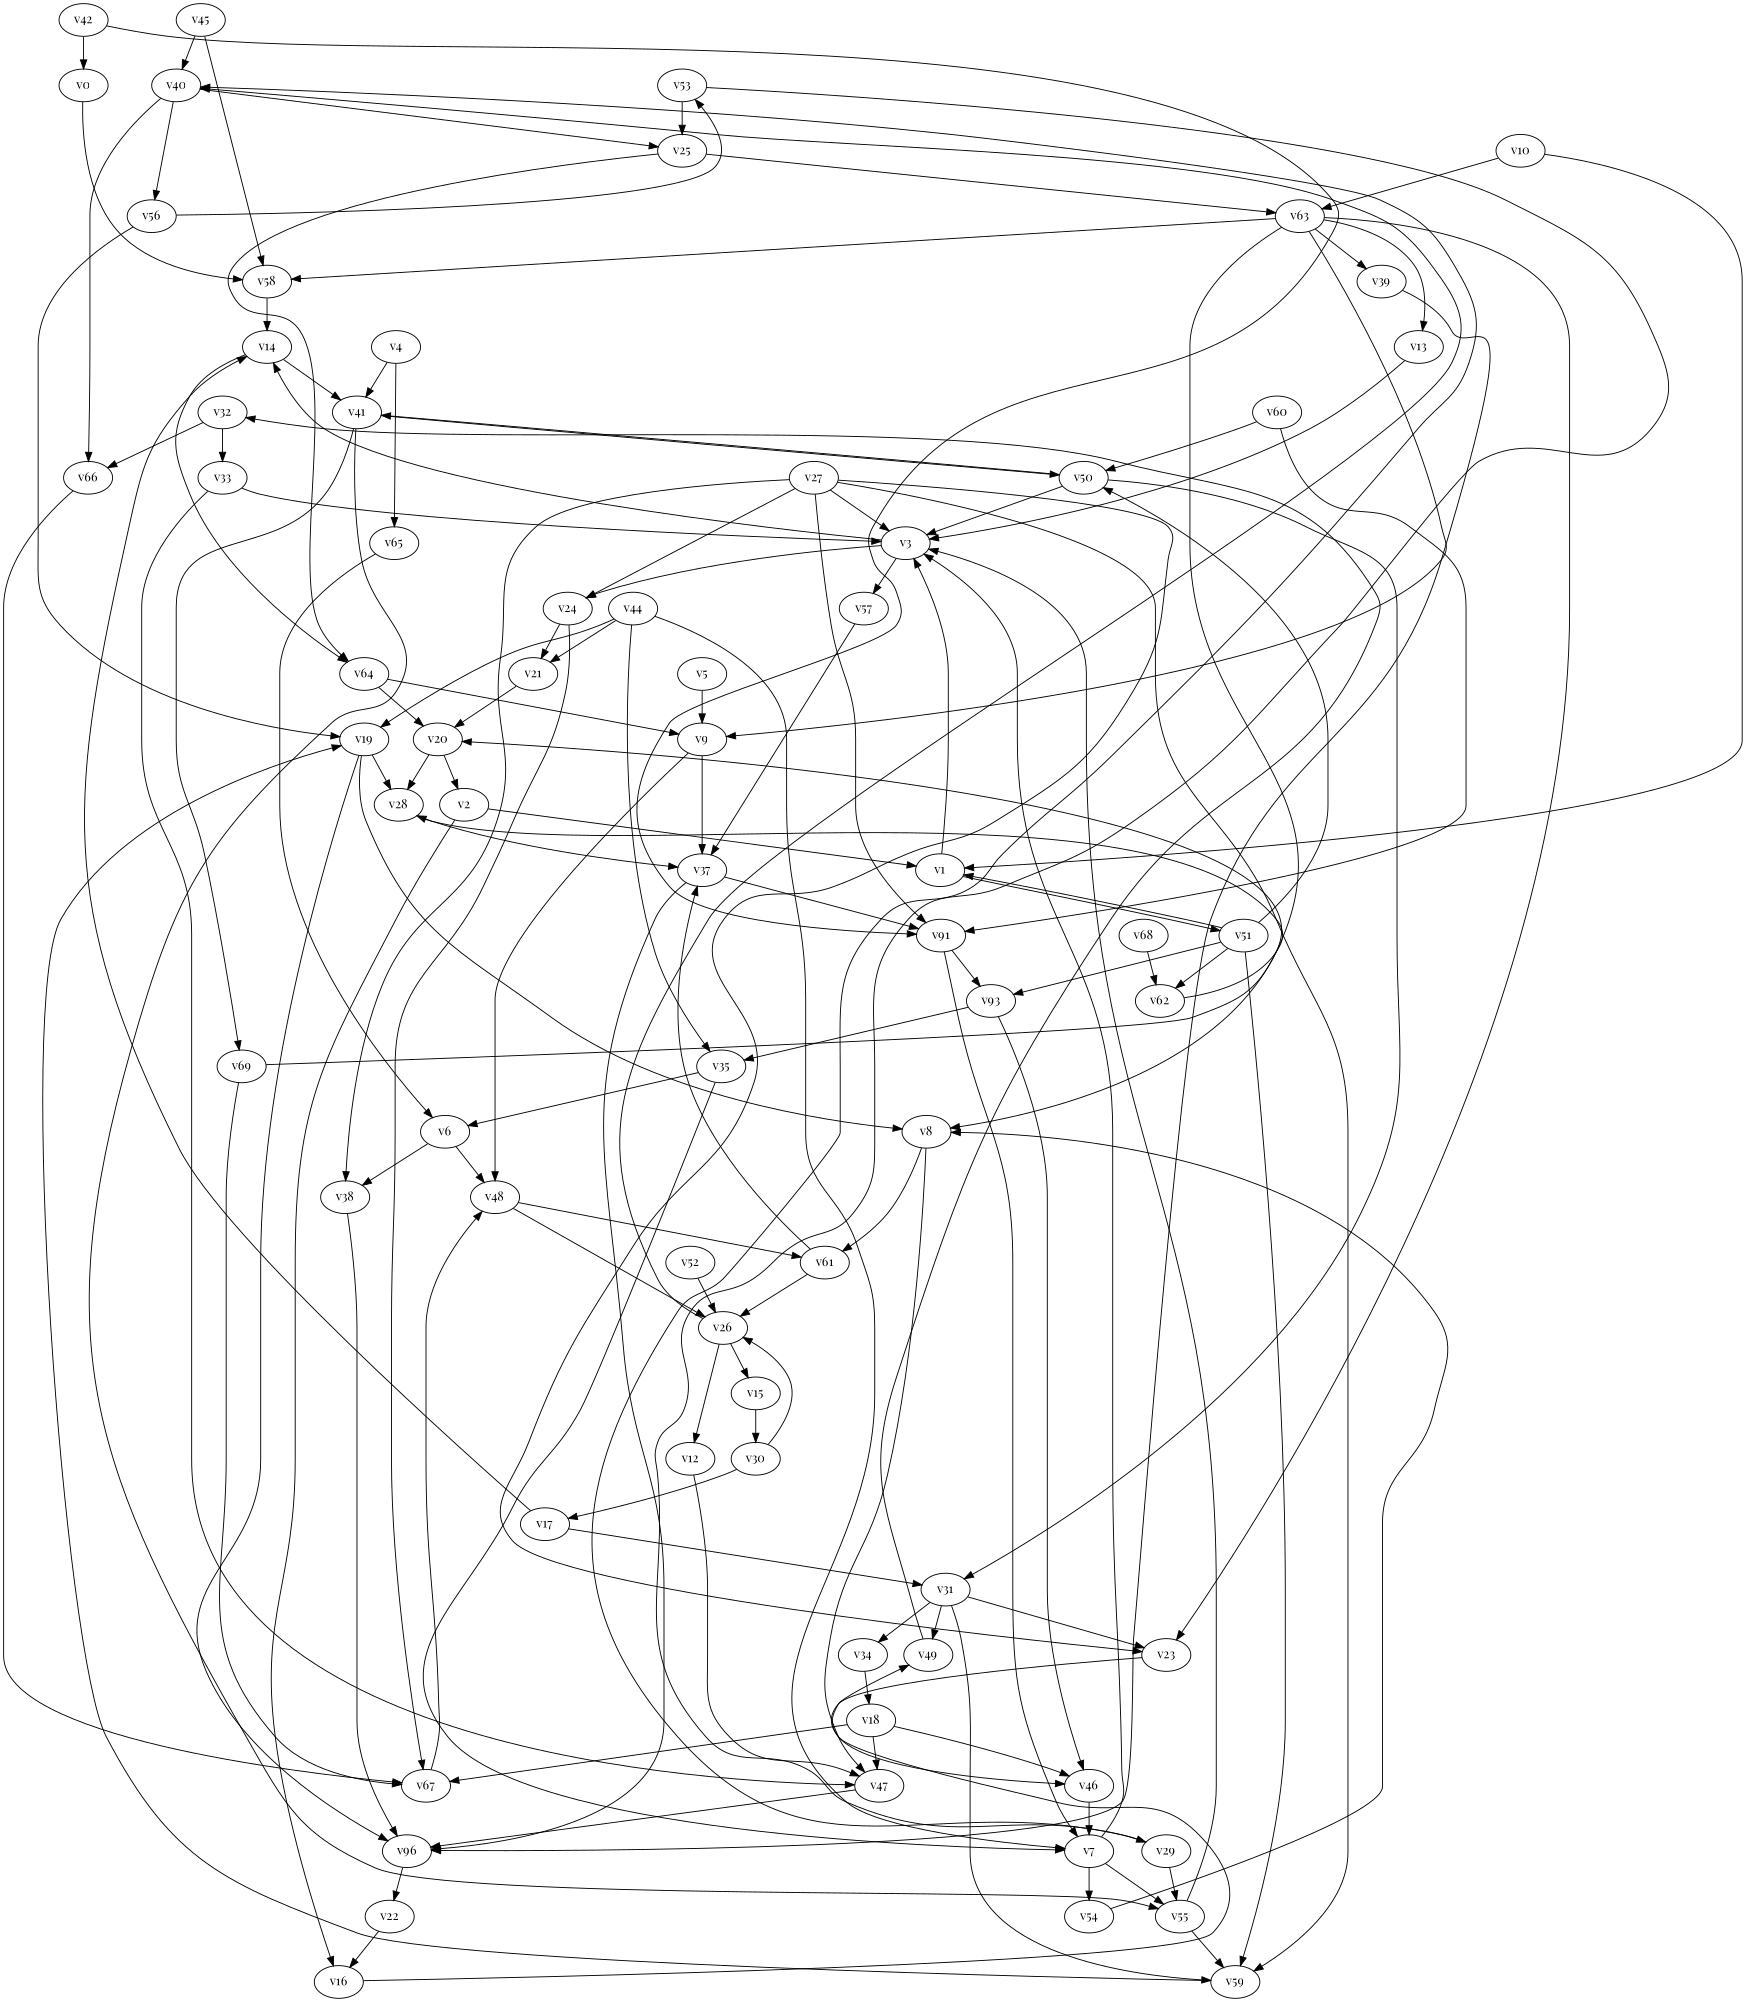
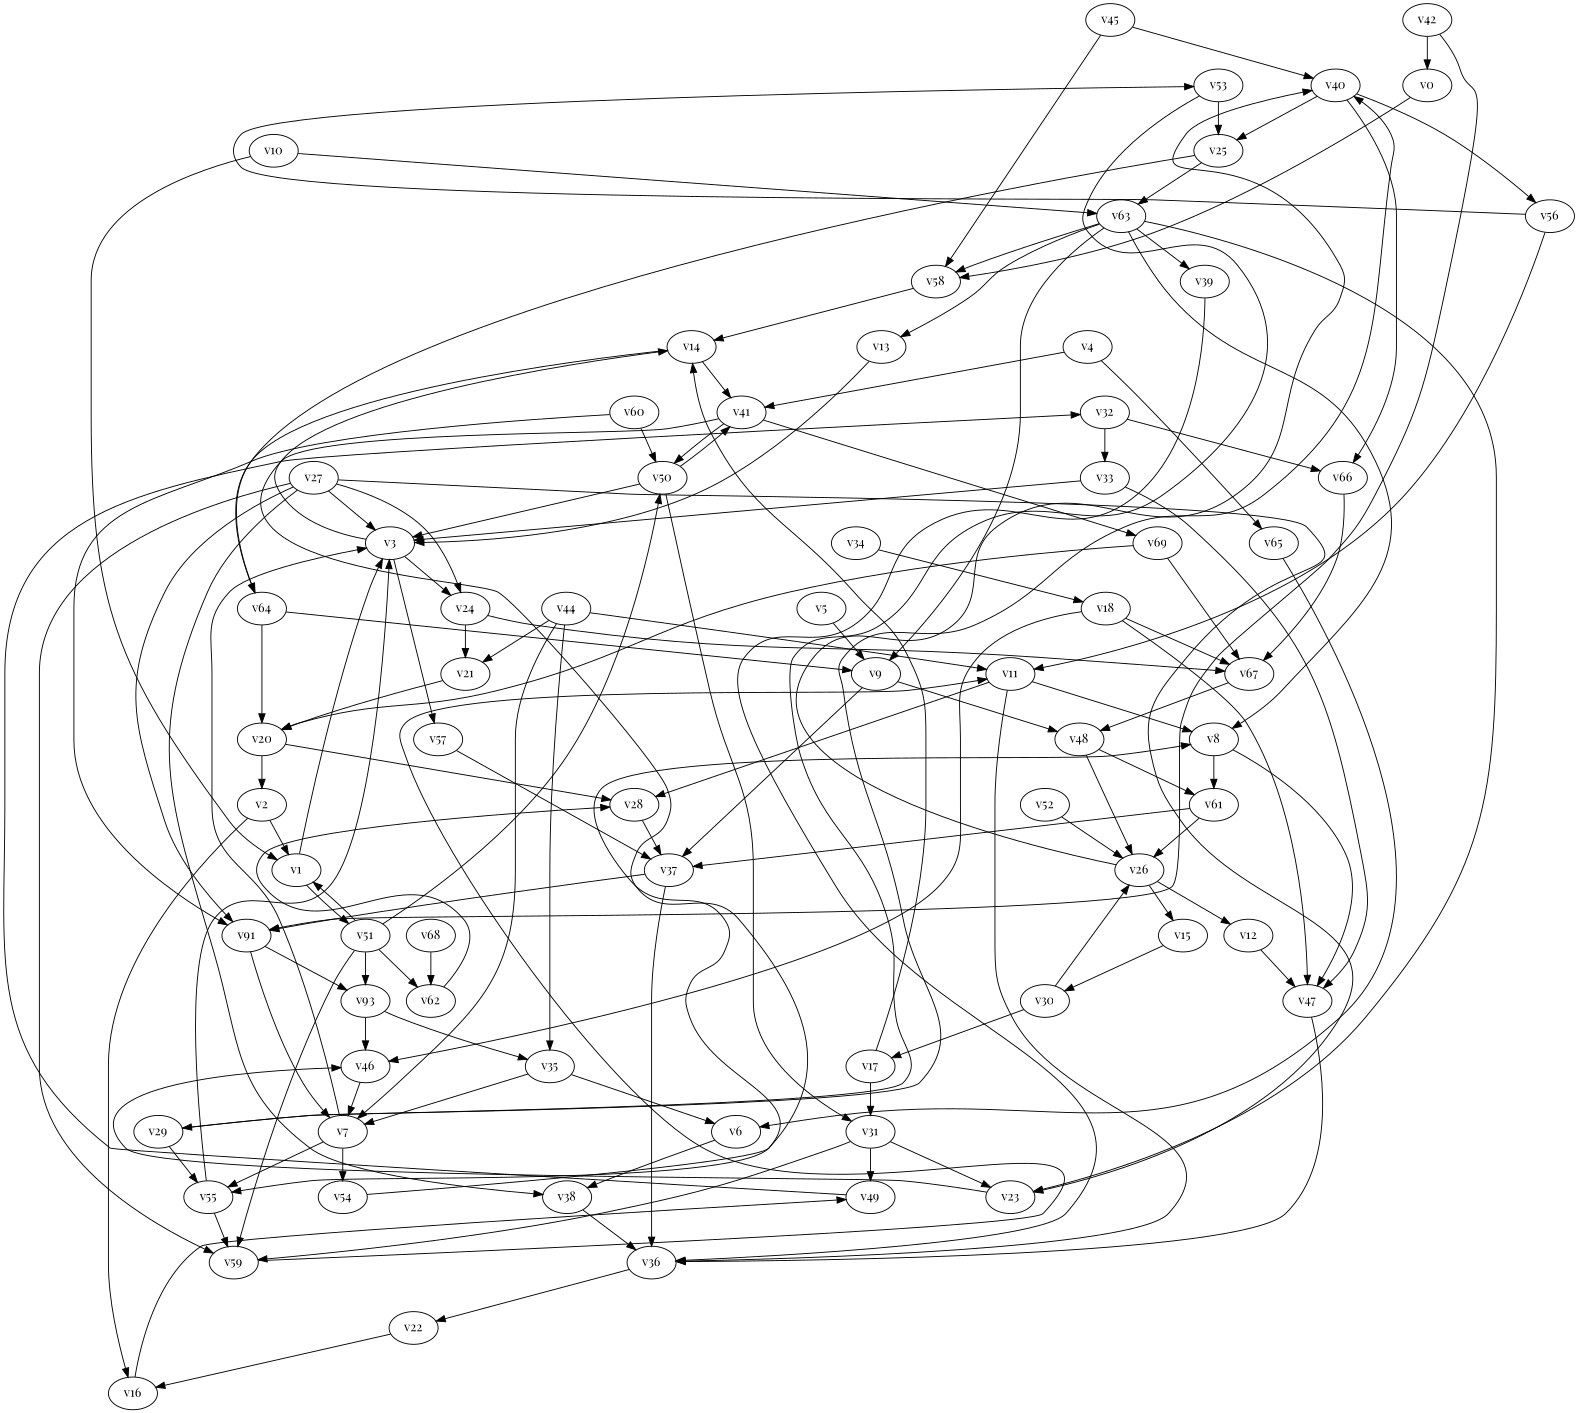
(364, 739) -> (1010, 674)
(467, 1161) -> none
(908, 1619) -> none
(407, 1851) -> (652, 1263)
